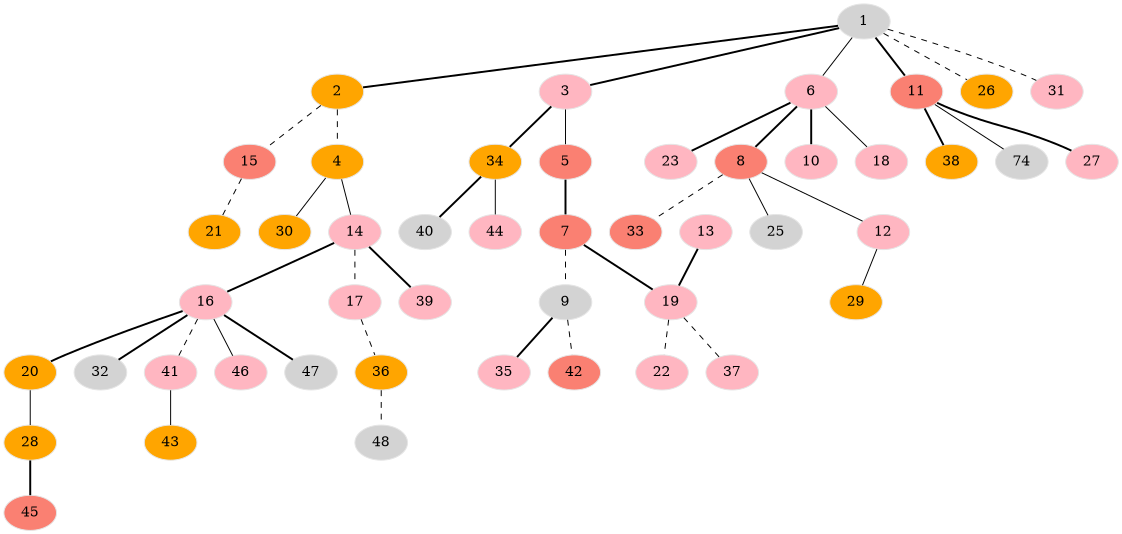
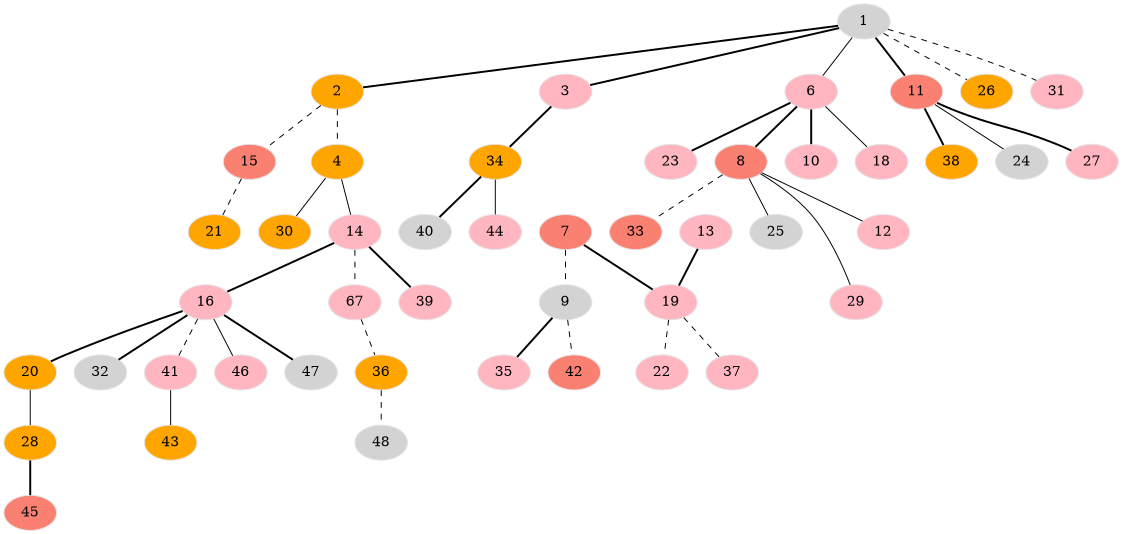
(566, 162) -> none
(1022, 162) -> (1022, 162)
(870, 267) -> (816, 221)
(355, 302) -> (355, 302)
(856, 302) -> (856, 302)
